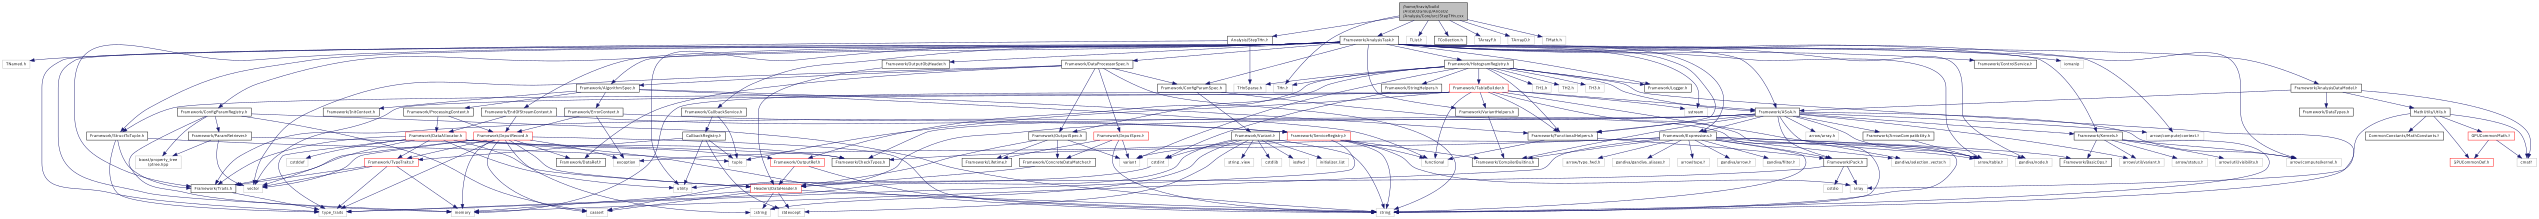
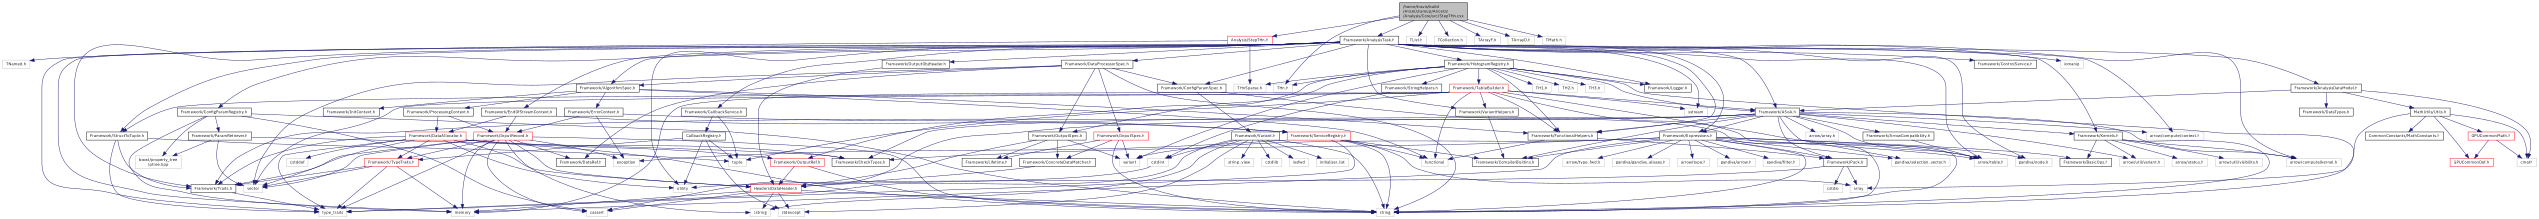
(1250, 40) -> (1250, 40)
(1451, 40) -> (1451, 40)
